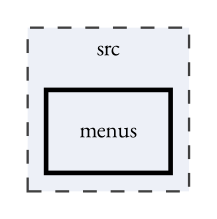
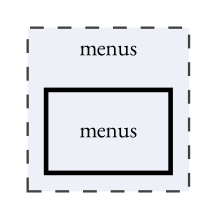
(108, 50) -> (108, 50)
